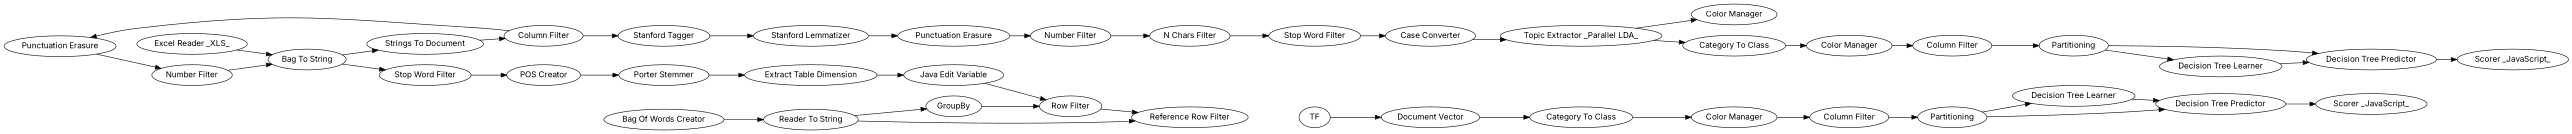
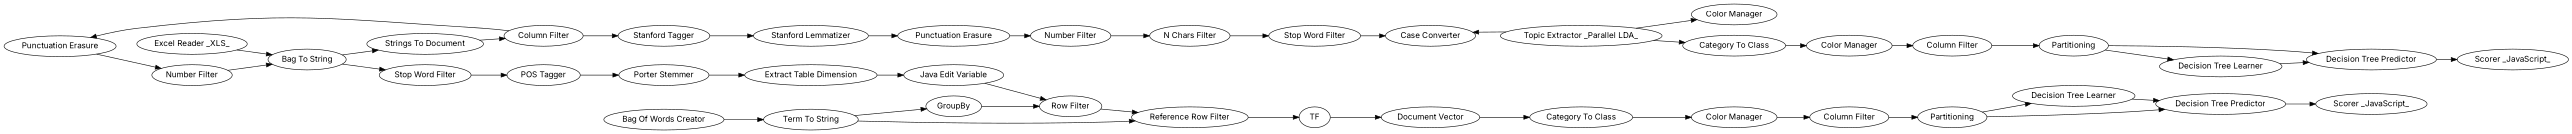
(1487, 40) -> (1493, 32)
(544, 75) -> (544, 75)
none -> (1271, 117)
(811, 120) -> (811, 120)
